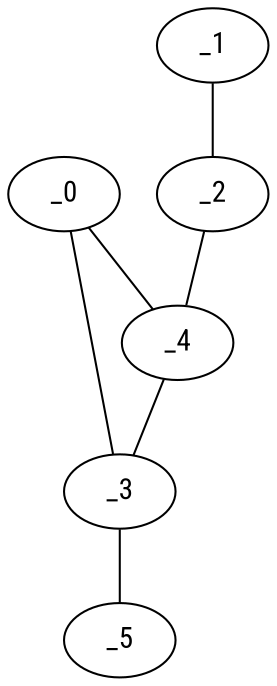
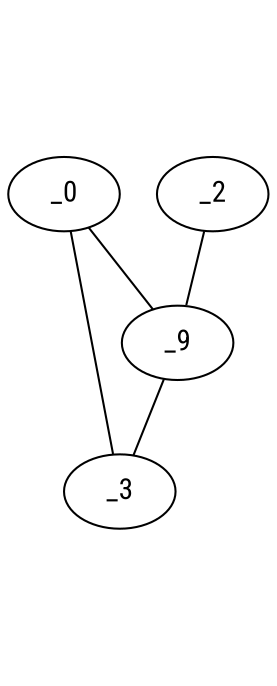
(213, 45) -> none
(178, 343) -> (178, 343)
(120, 640) -> none
